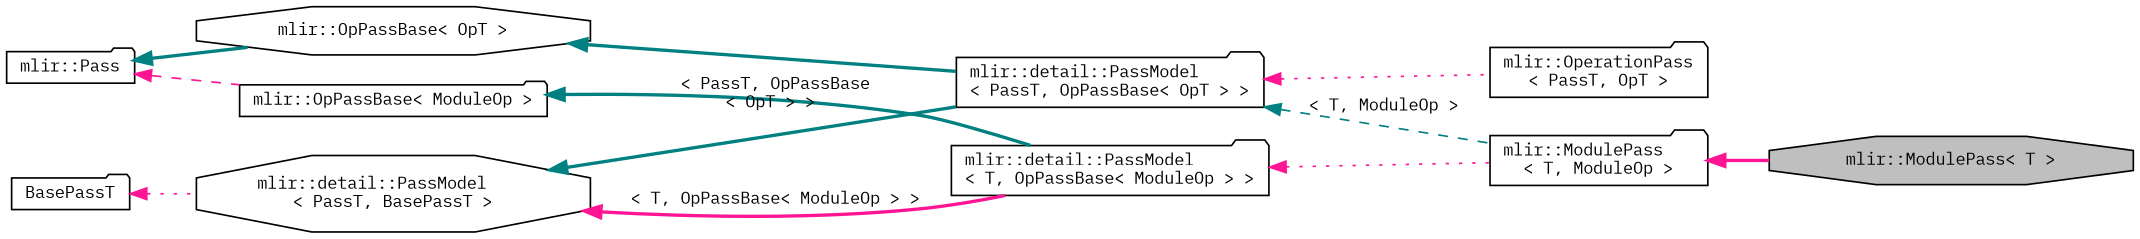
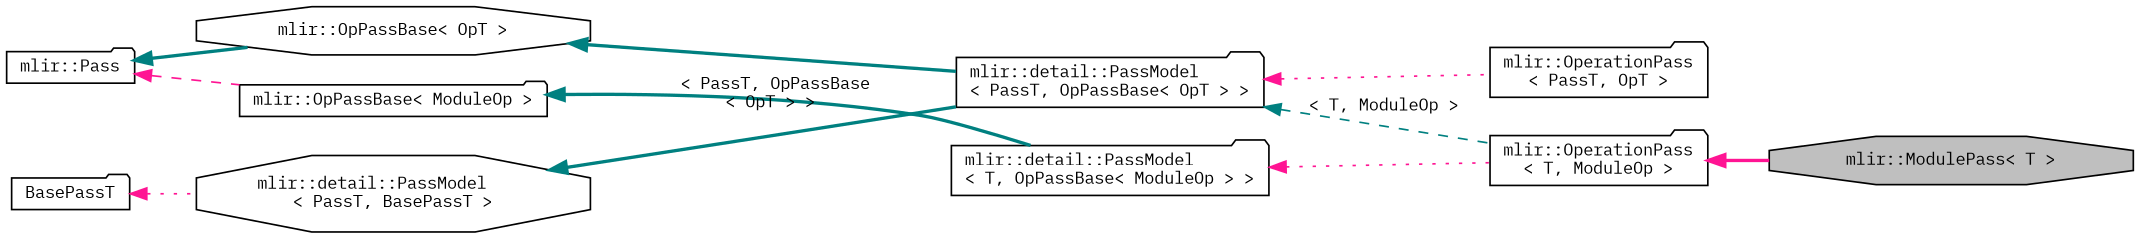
(1599, 160) -> (1599, 160)
(804, 216) -> none
